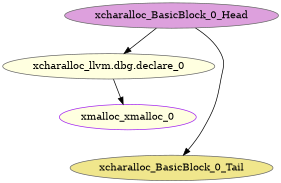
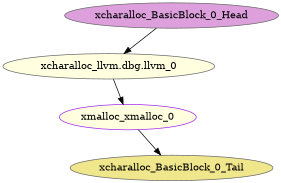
(109, 66) -> (109, 66)
(219, 87) -> (147, 140)
